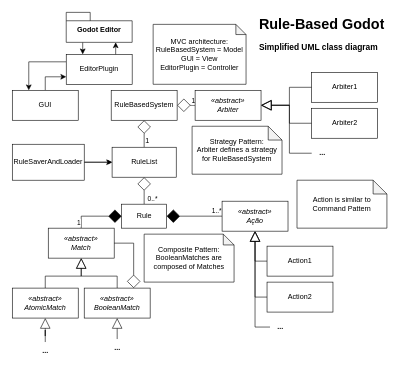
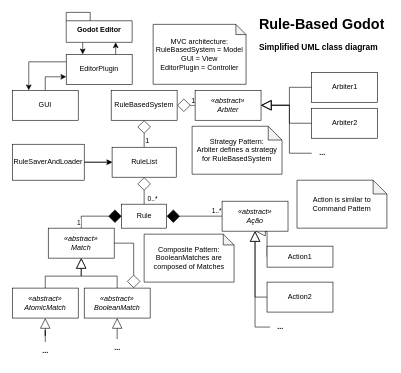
(300, 261) -> (300, 257)
